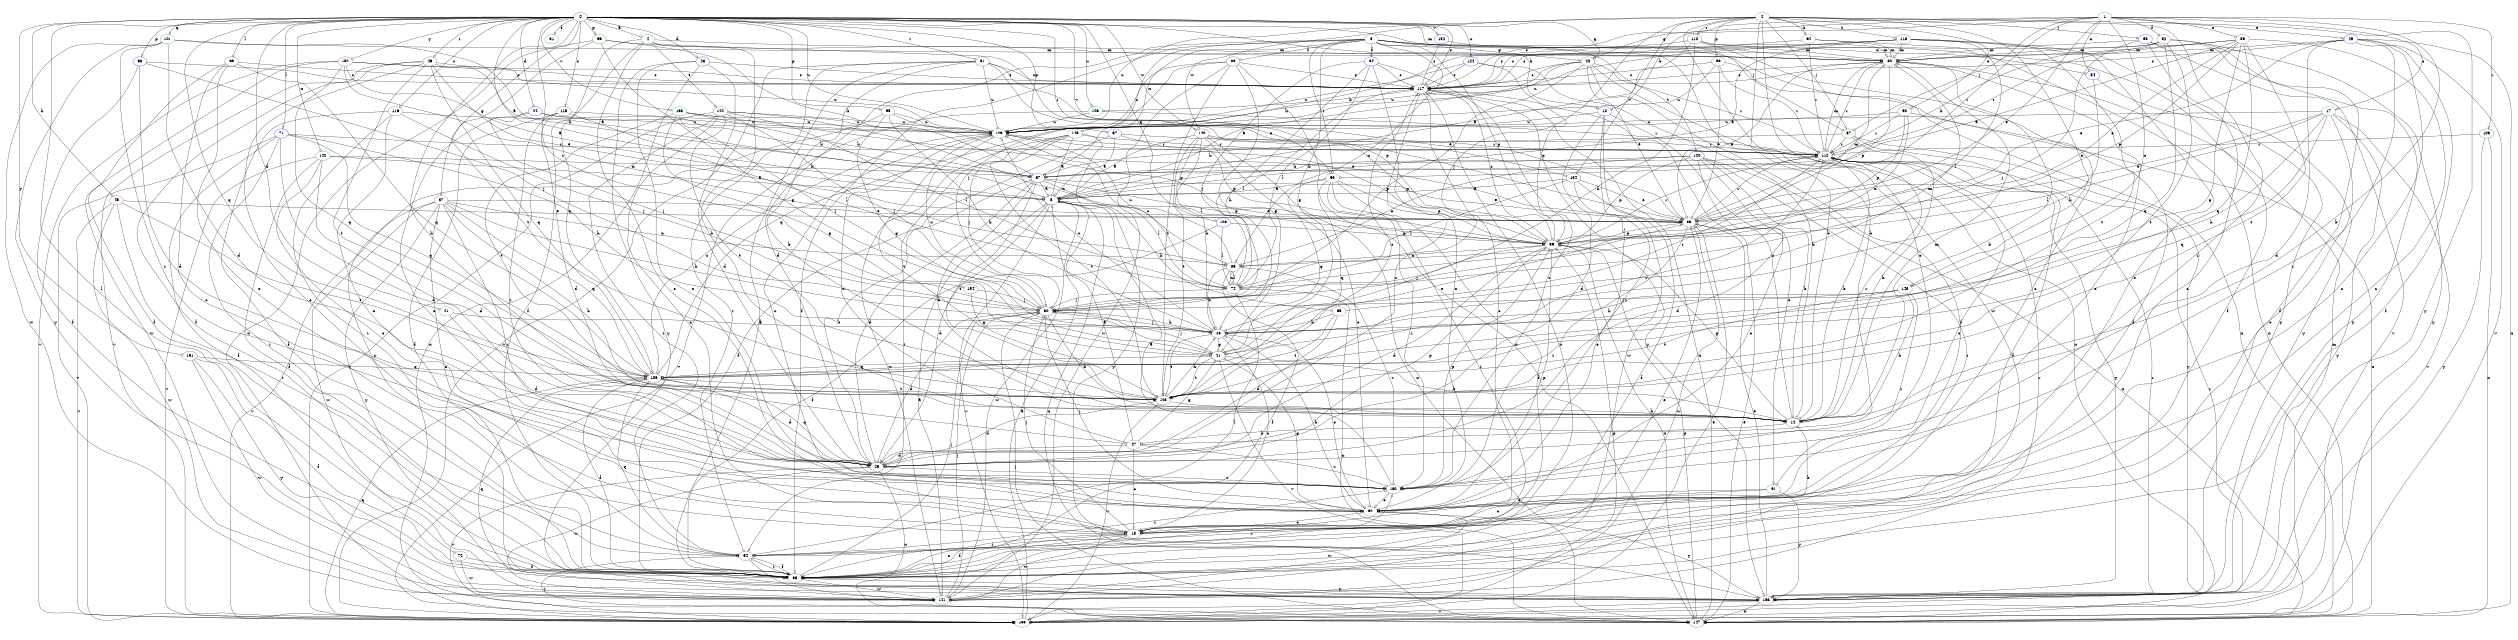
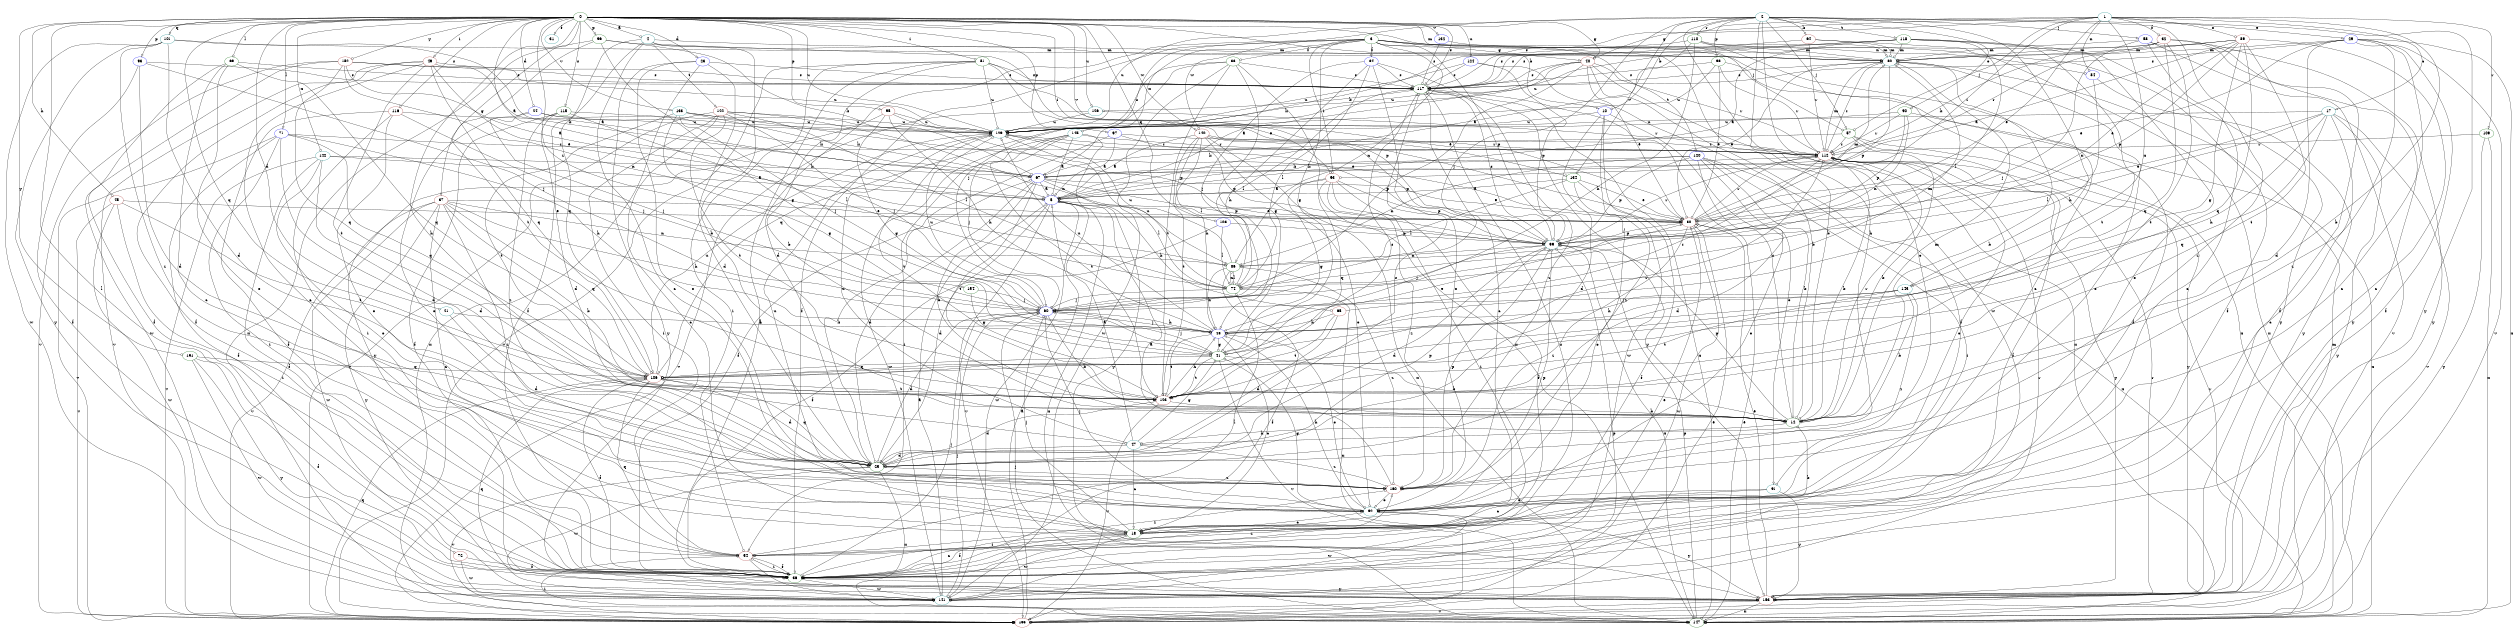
(1689, 222) -> (1689, 222)
